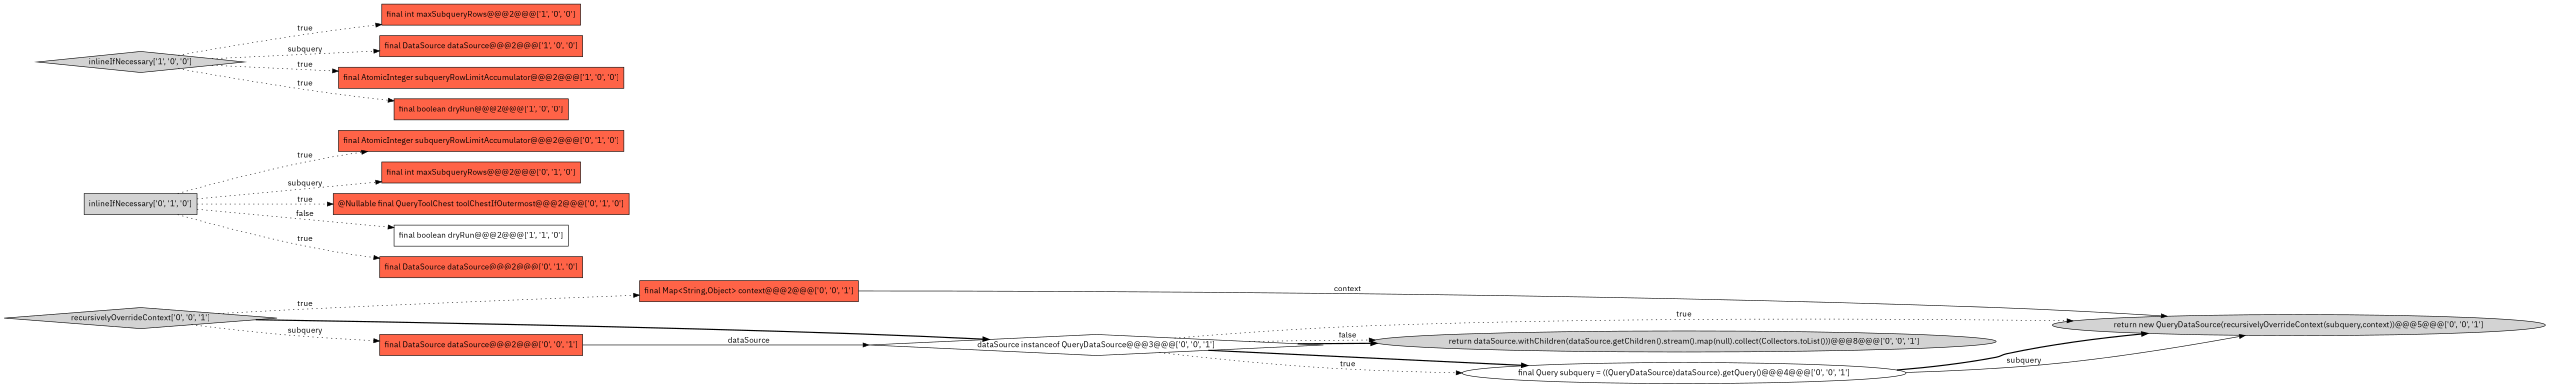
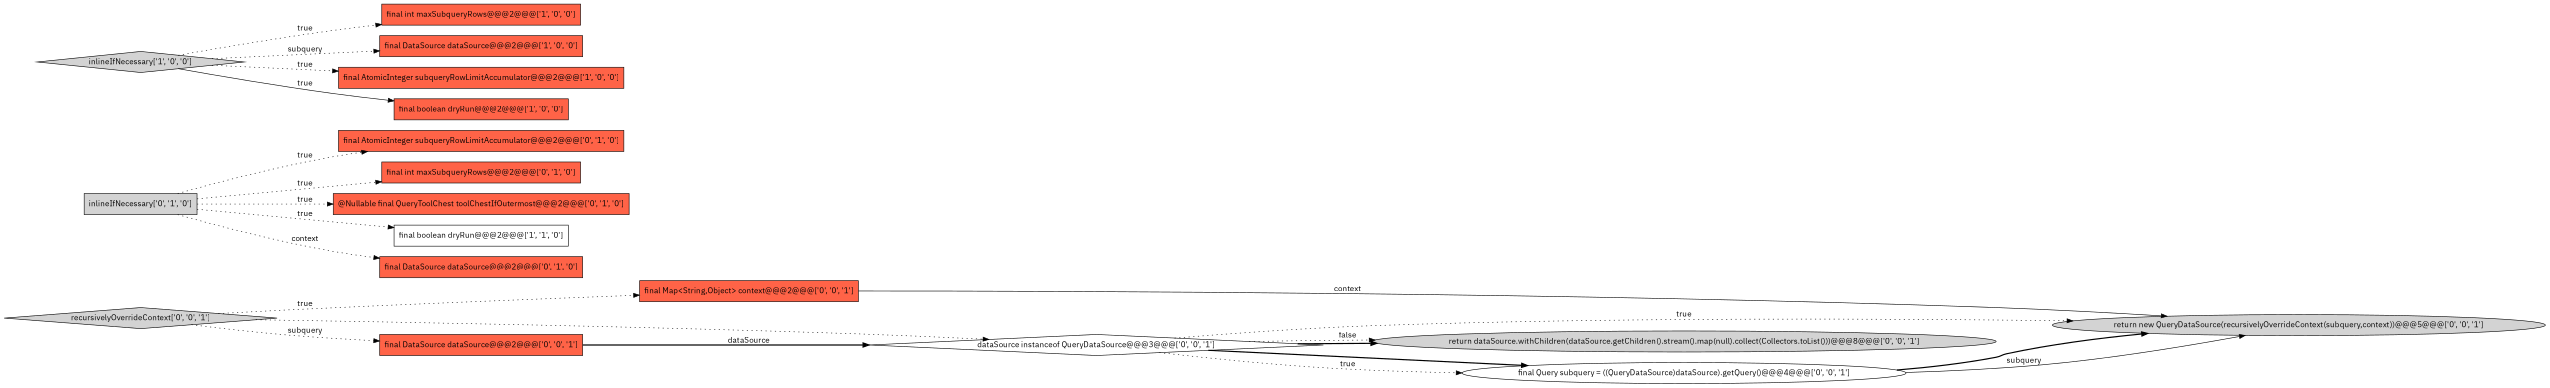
(283, 86) -> (283, 86)
(305, 183) -> (305, 183)
(305, 214) -> (305, 214)
(305, 239) -> (305, 239)
(619, 327) -> (619, 327)
(723, 345) -> (723, 345)
